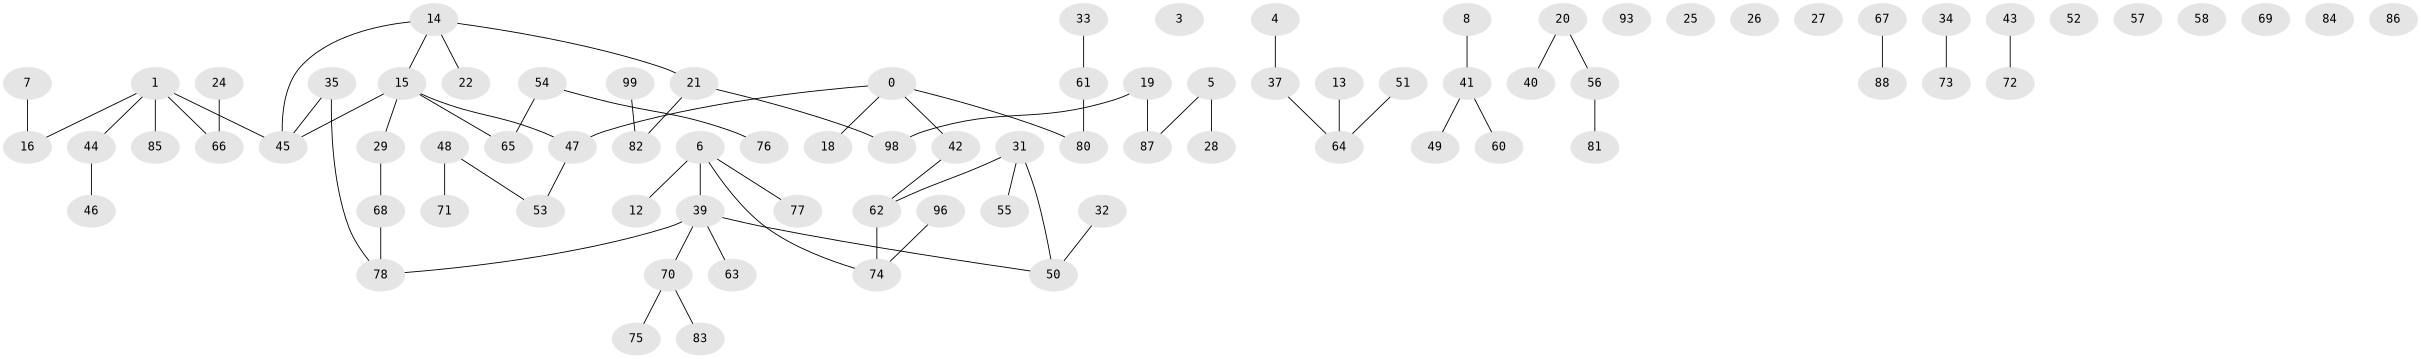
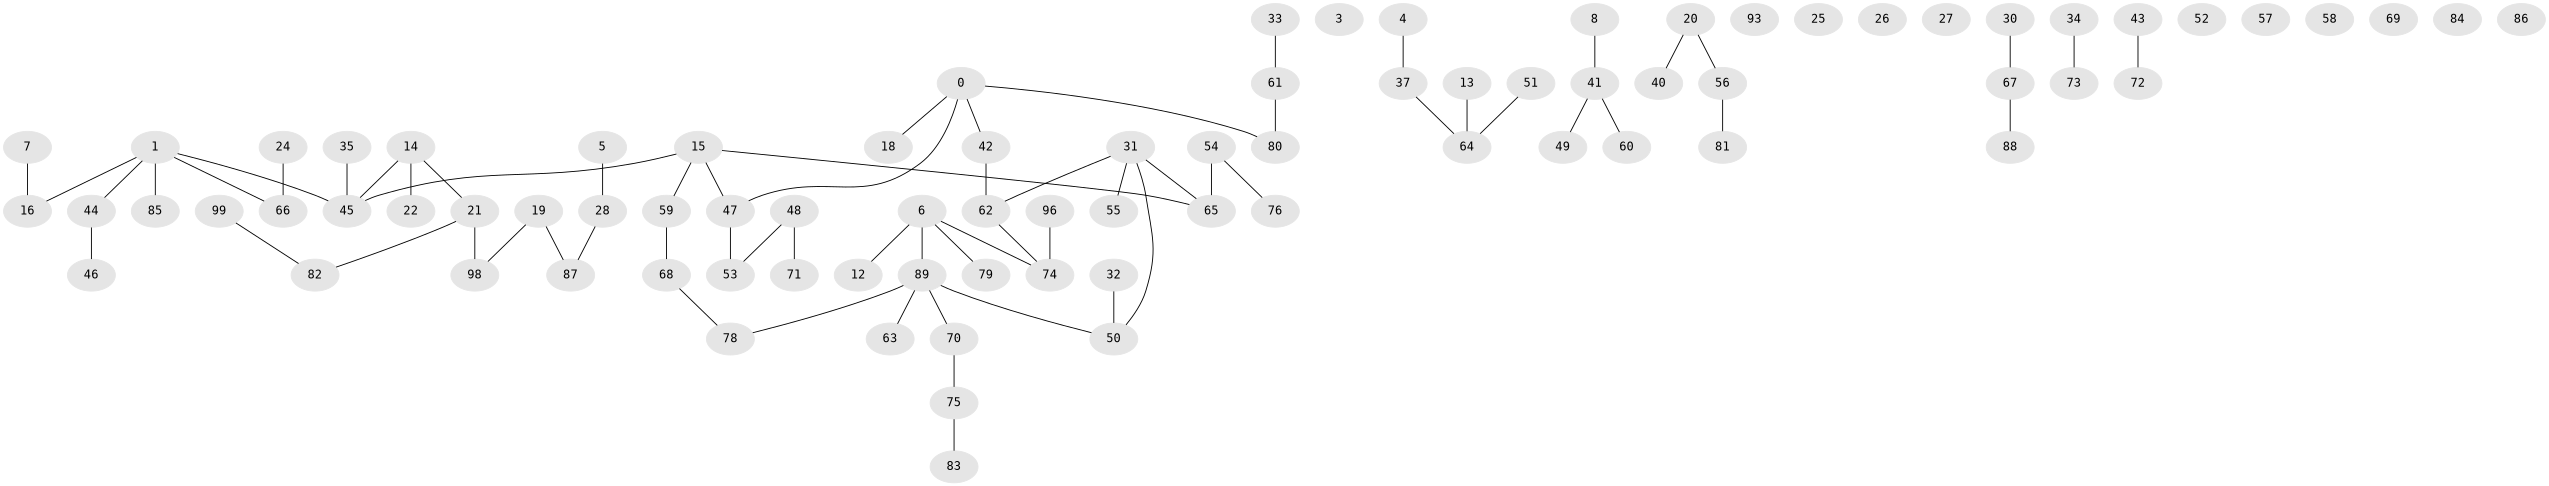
none -> (2010, 20)
(418, 52) -> none
(1180, 115) -> (587, 243)
(381, 147) -> (667, 211)
none -> (1171, 179)
(338, 184) -> none
(700, 211) -> (922, 275)
(798, 211) -> (986, 275)
(684, 307) -> (954, 435)
